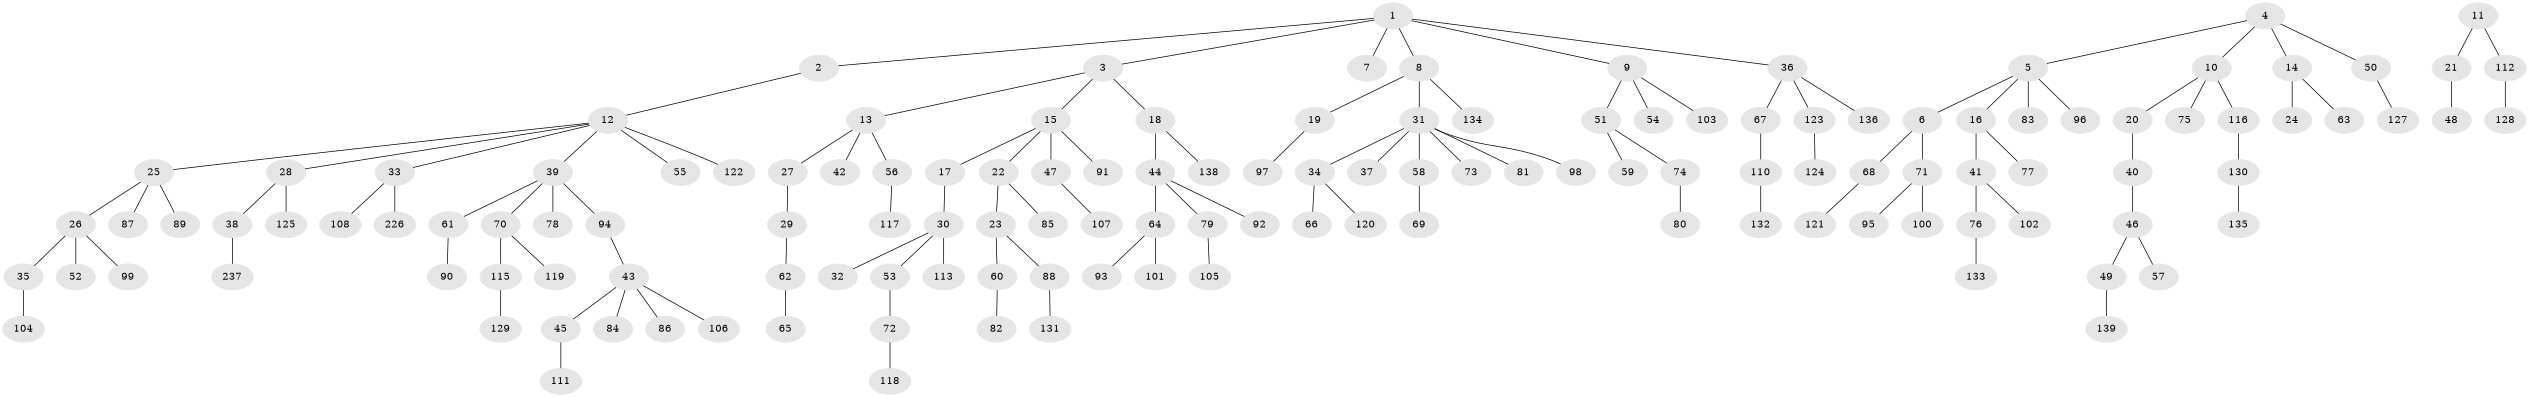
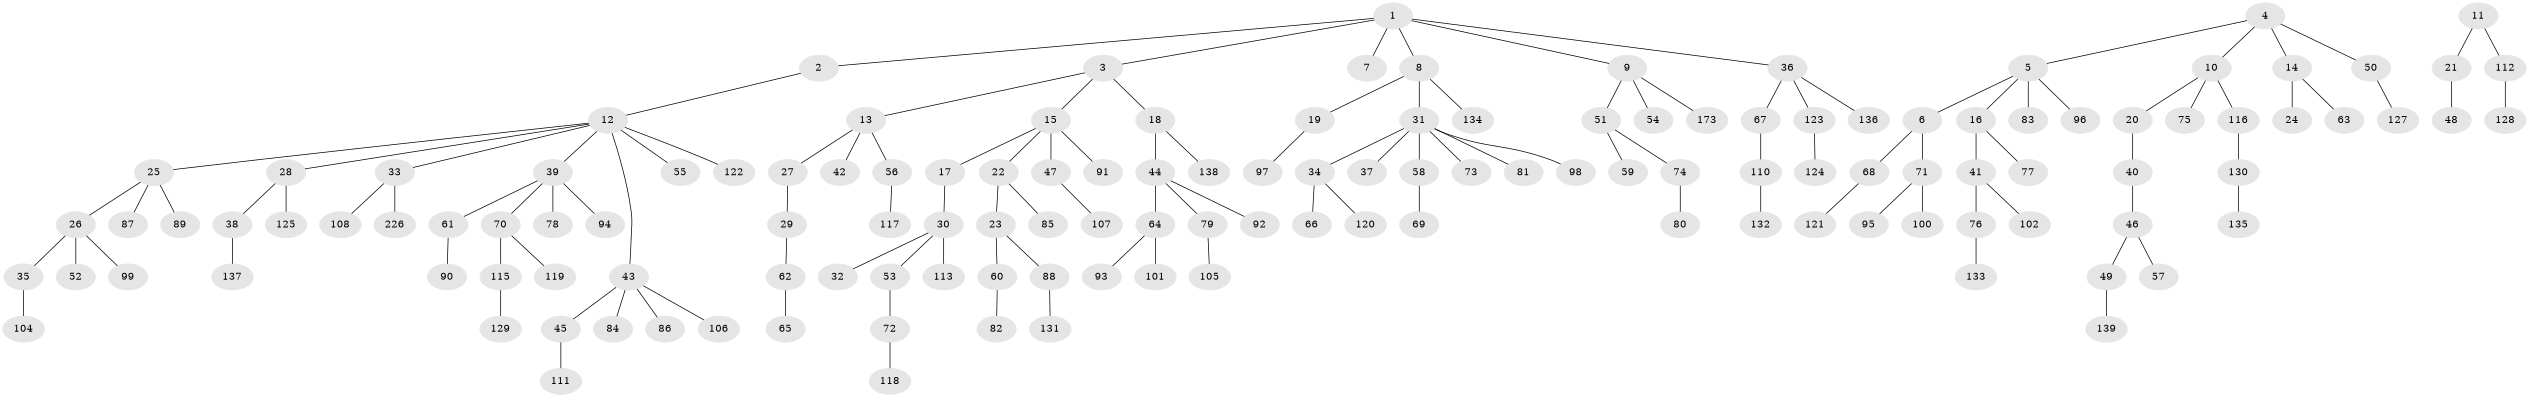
(1707, 120) -> (1707, 120)
(617, 251) -> (629, 198)
(232, 277) -> (232, 277)
